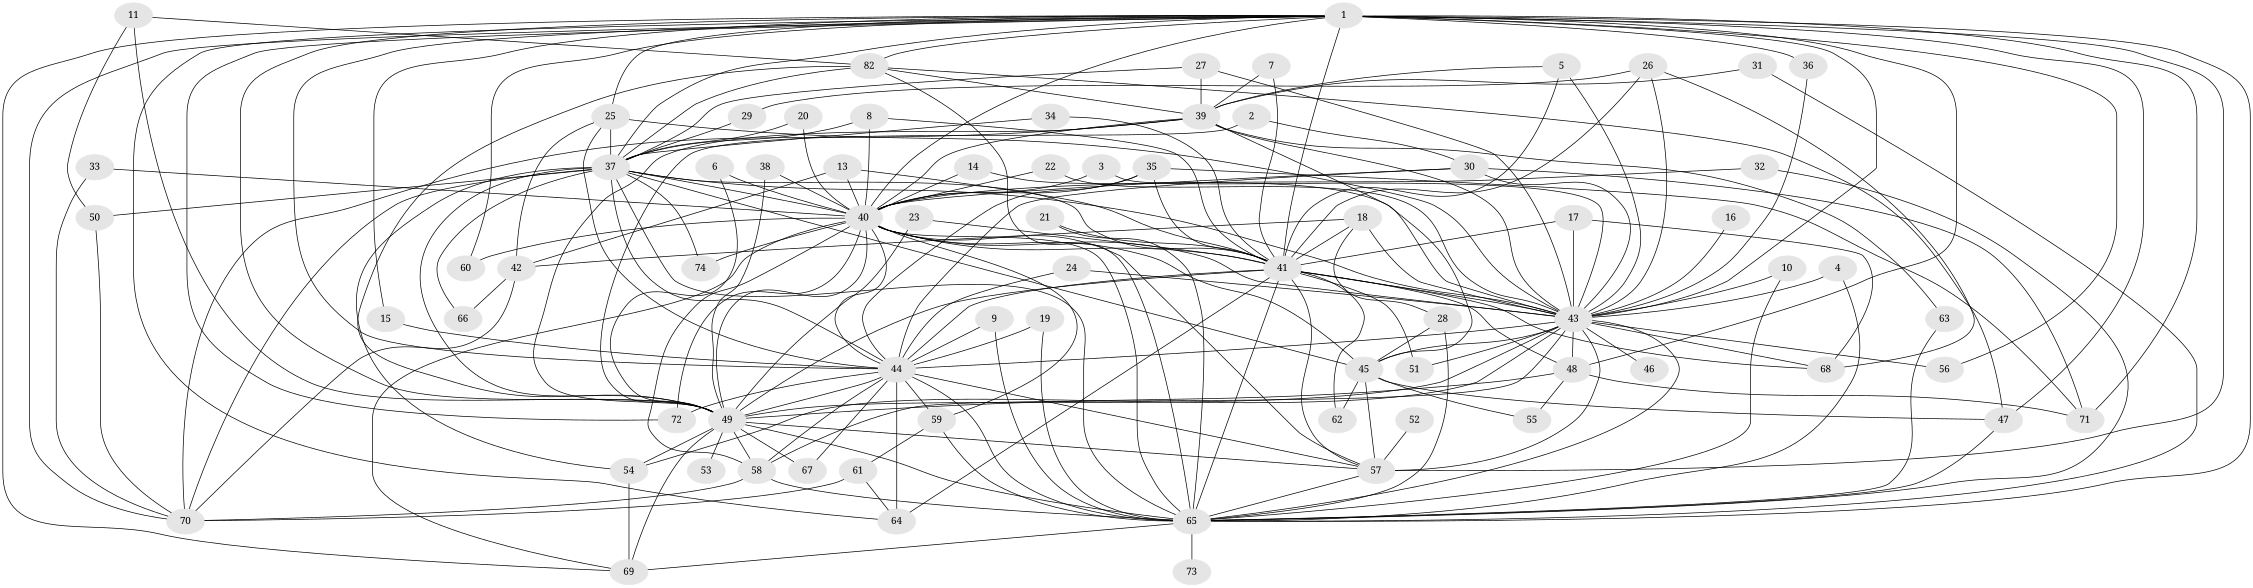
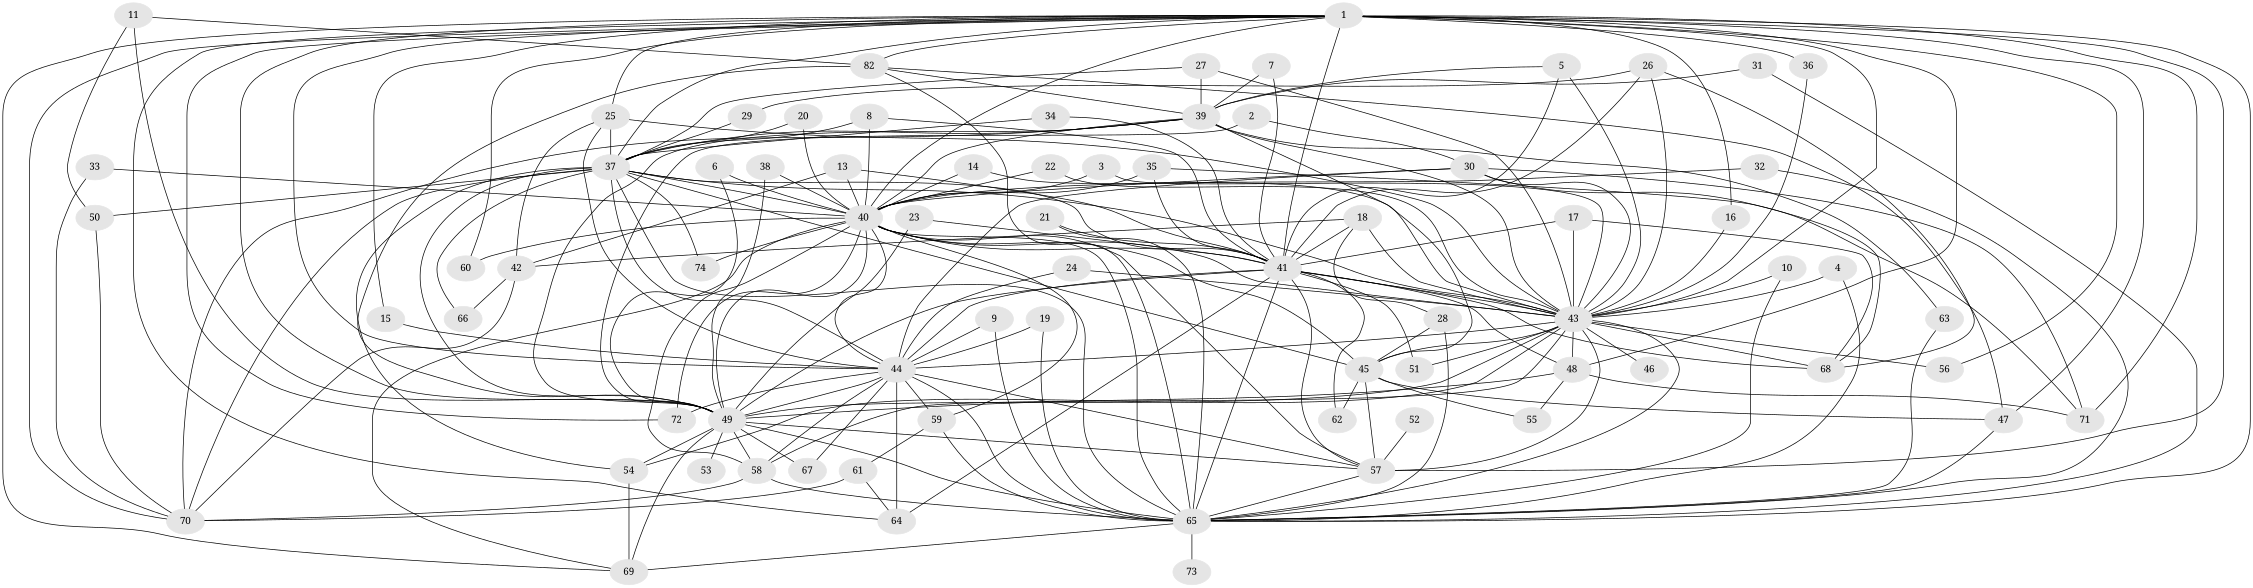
none -> (1627, 37)
(728, 92) -> (903, 132)
(978, 217) -> none
none -> (1834, 229)
